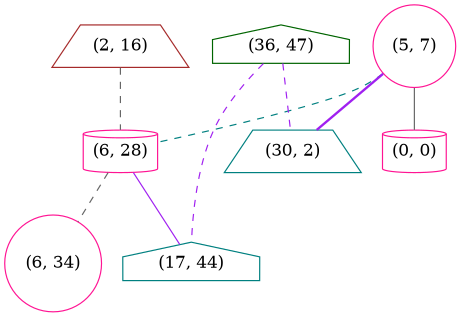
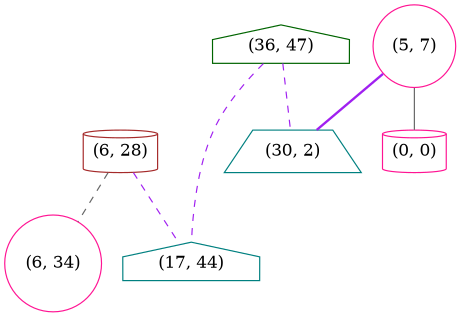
(120, 46) -> none
(273, 115) -> none
(120, 151) -> (120, 151)
(157, 209) -> (157, 209)
